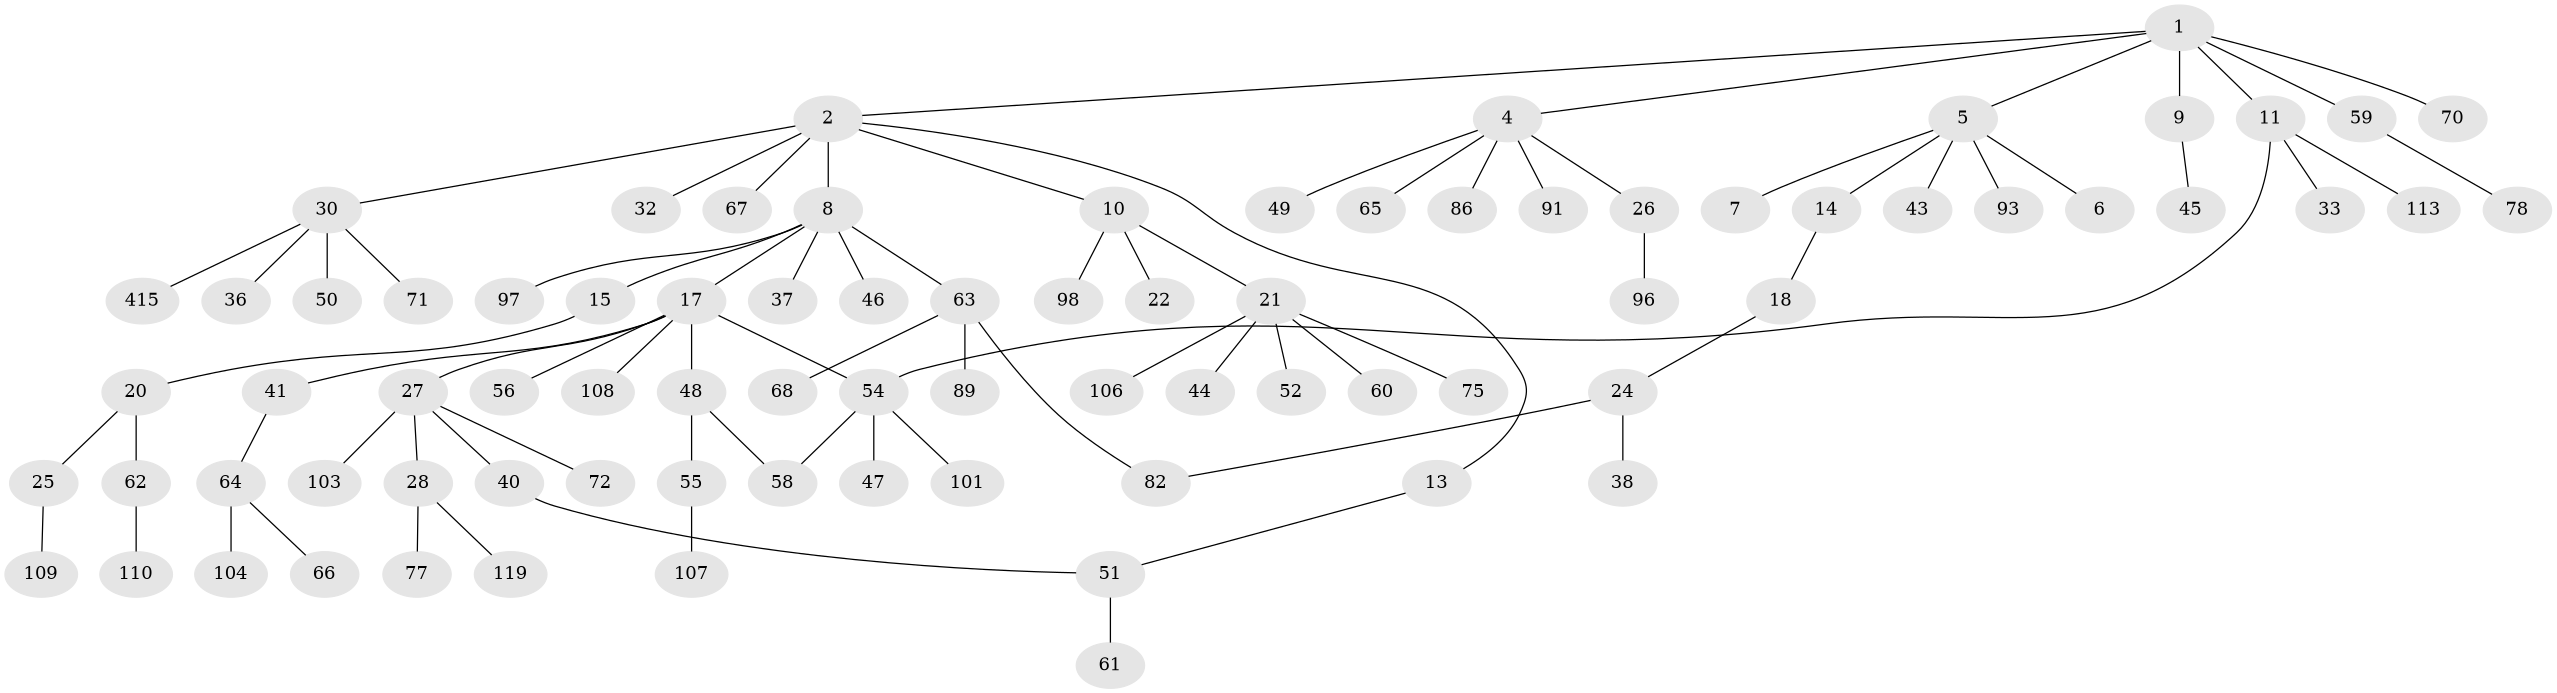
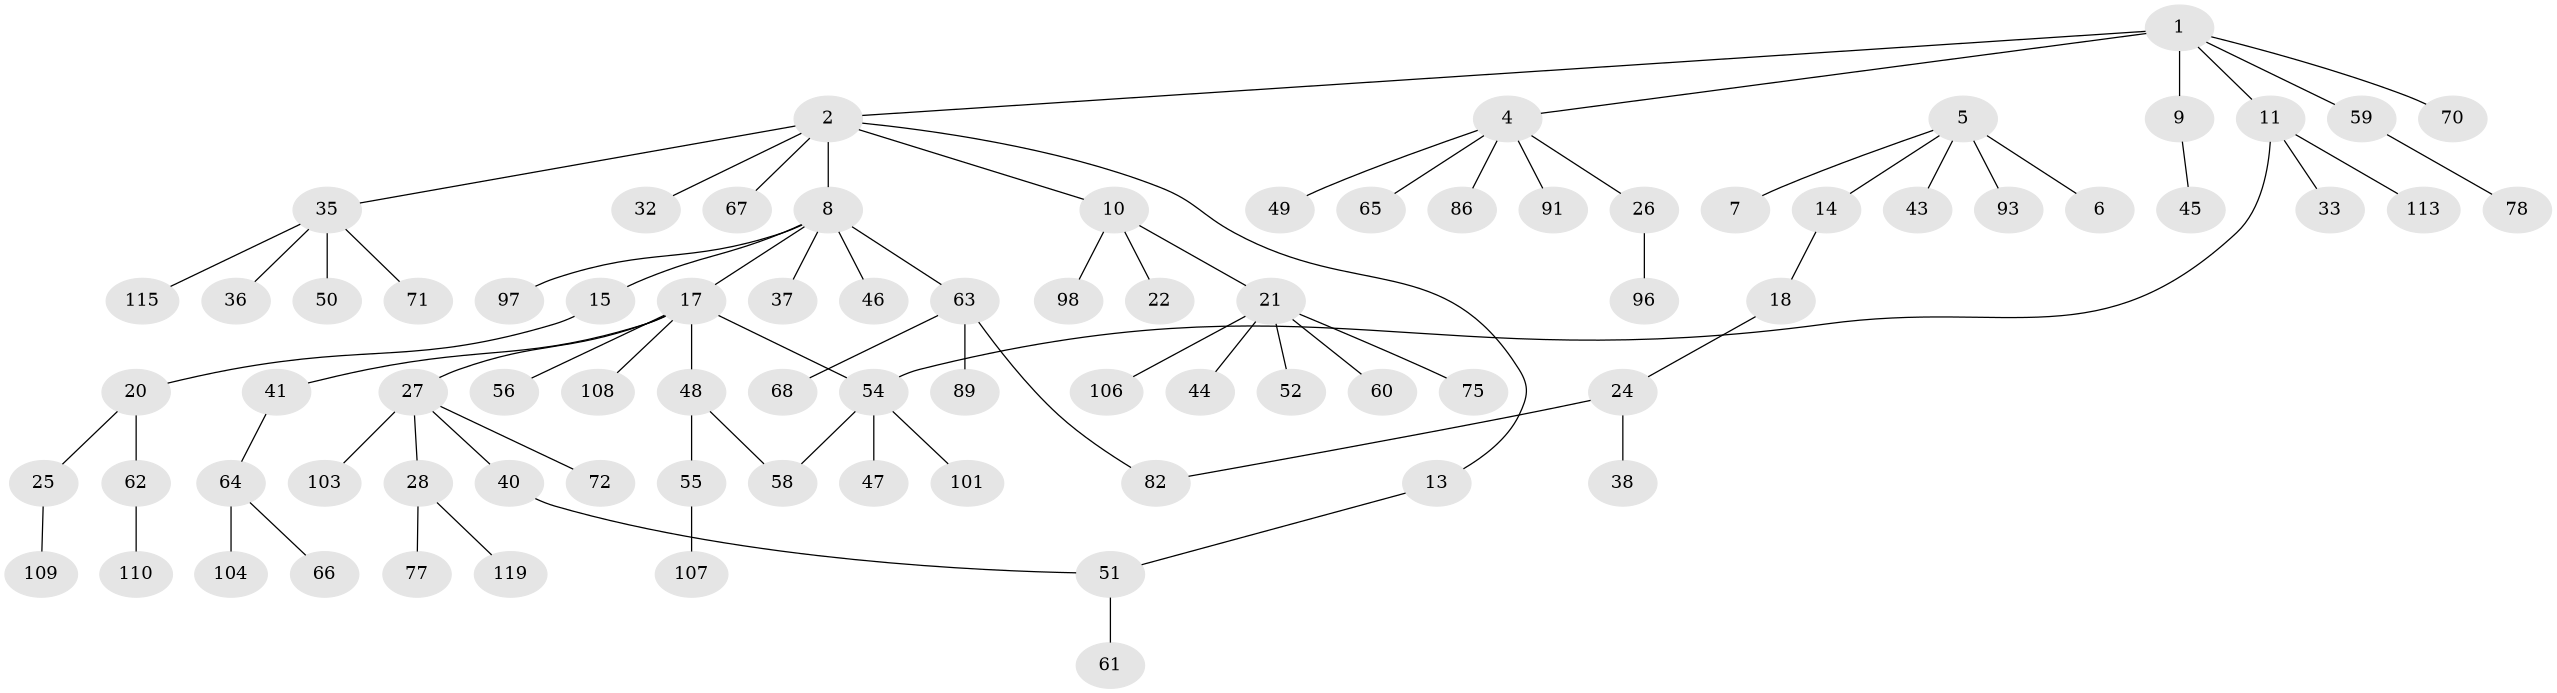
(2071, 73) -> none
(327, 210) -> (327, 210)
(142, 301) -> (142, 301)
